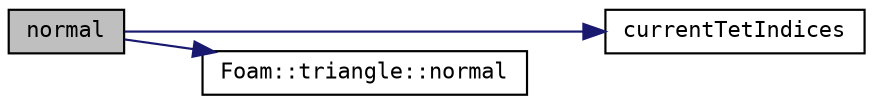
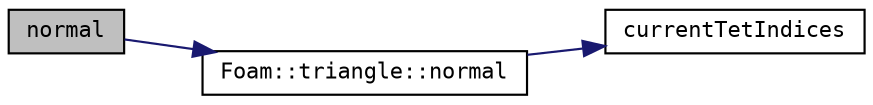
(354, 32) -> (555, 52)
